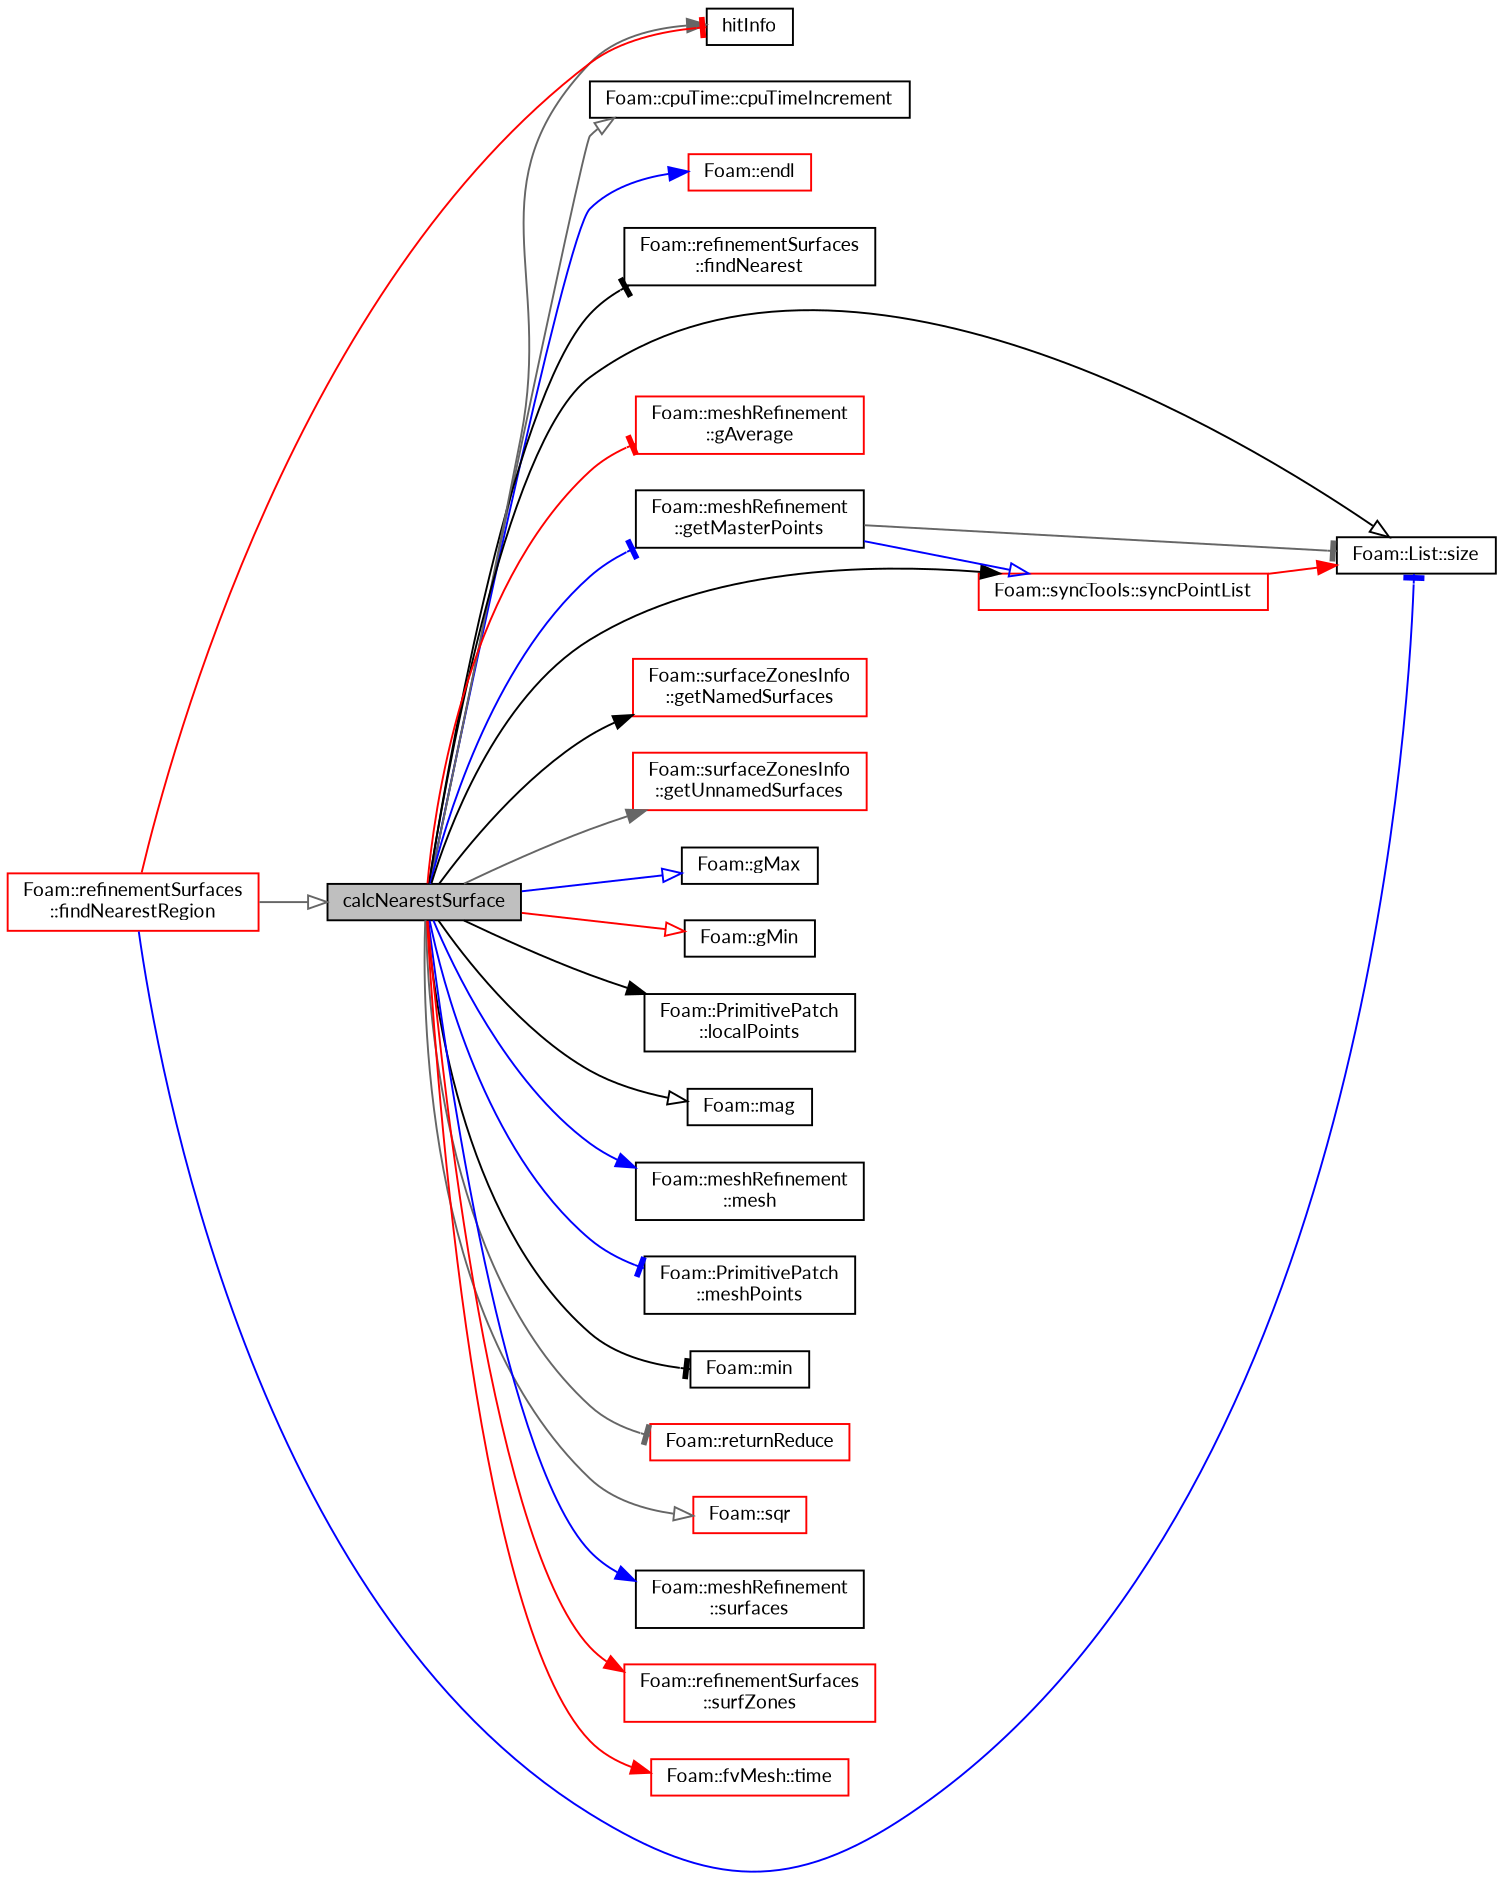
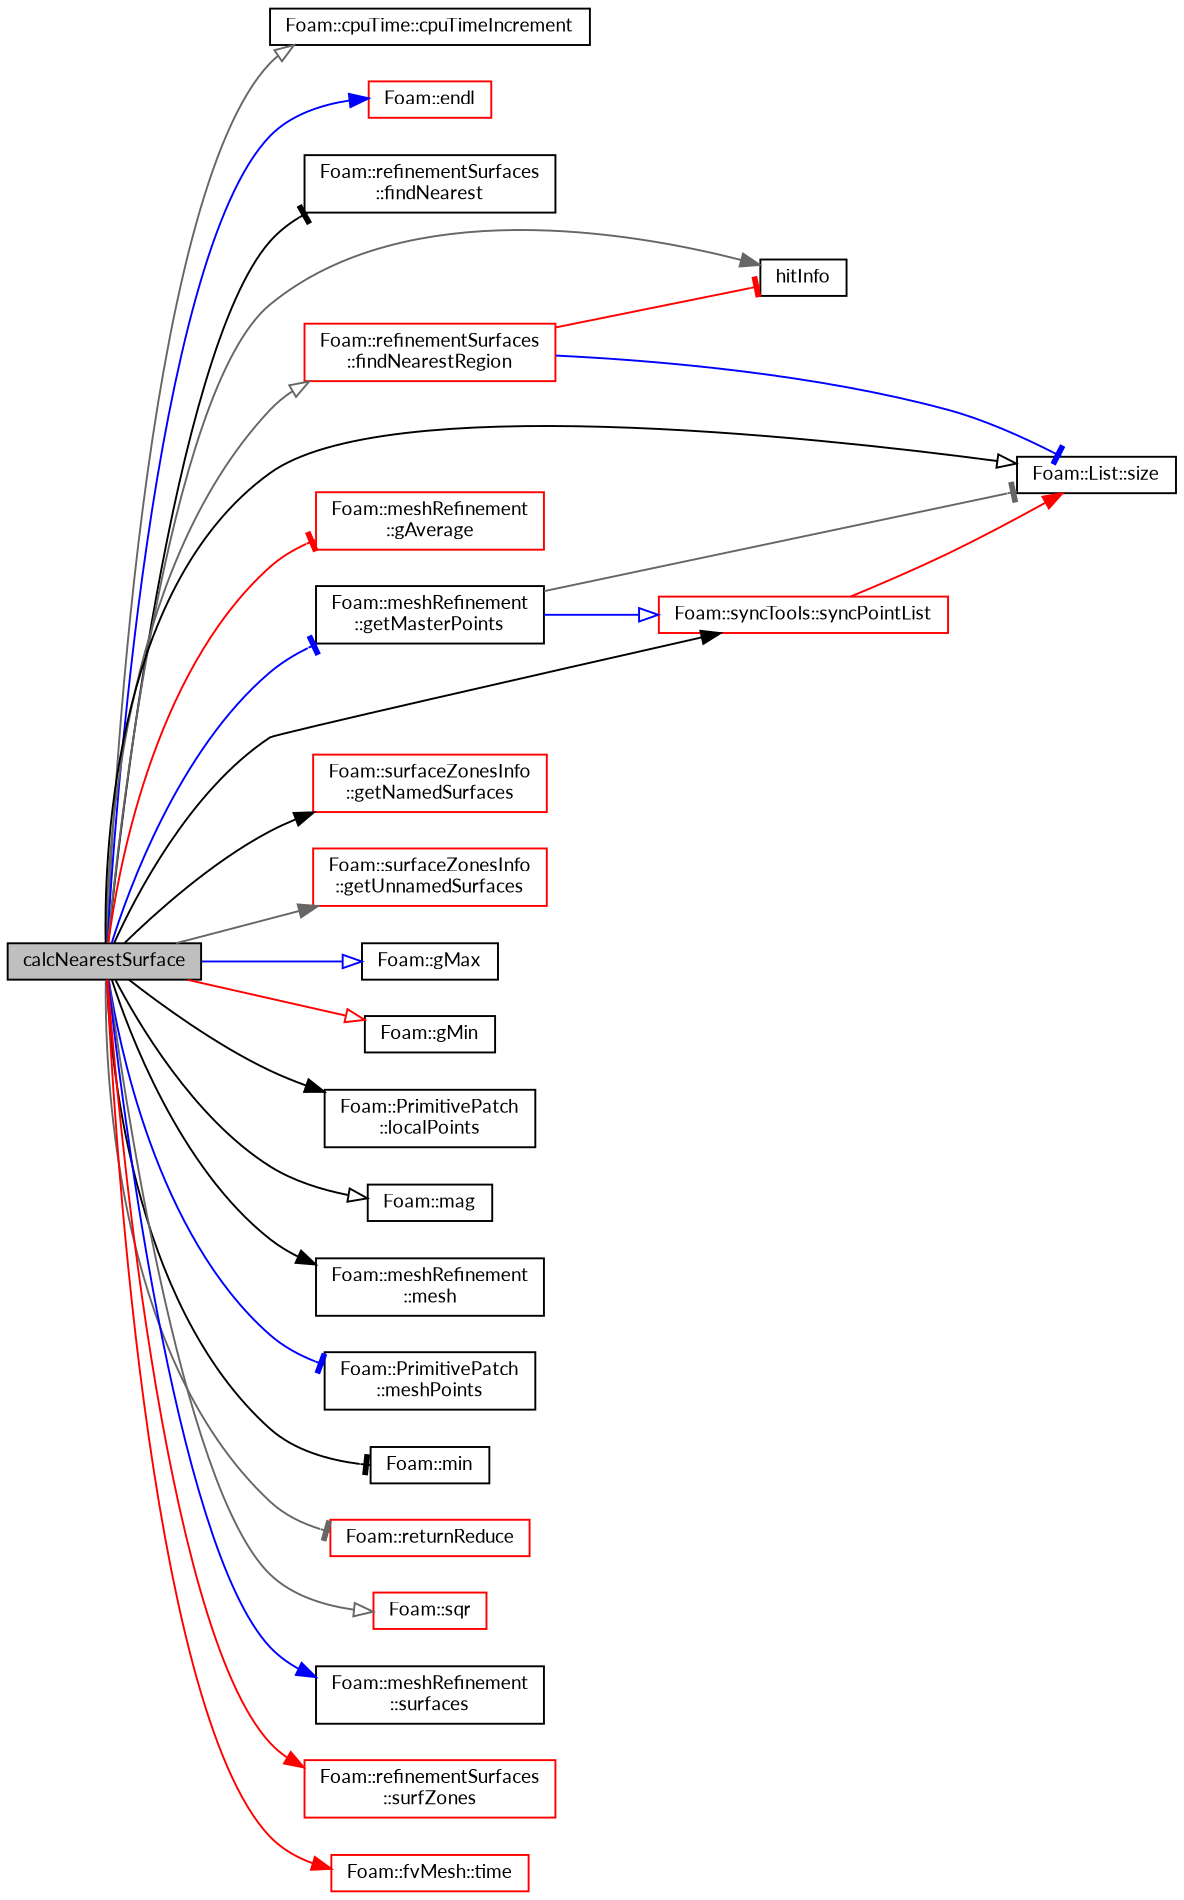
(284, 902) -> (181, 549)
(507, 1055) -> (182, 1135)
